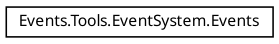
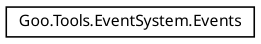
(140, 22) -> (130, 22)
